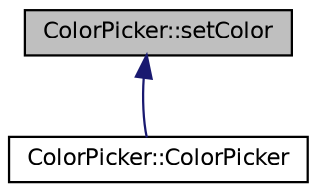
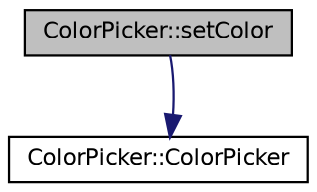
(143, 108) -> (173, 85)
